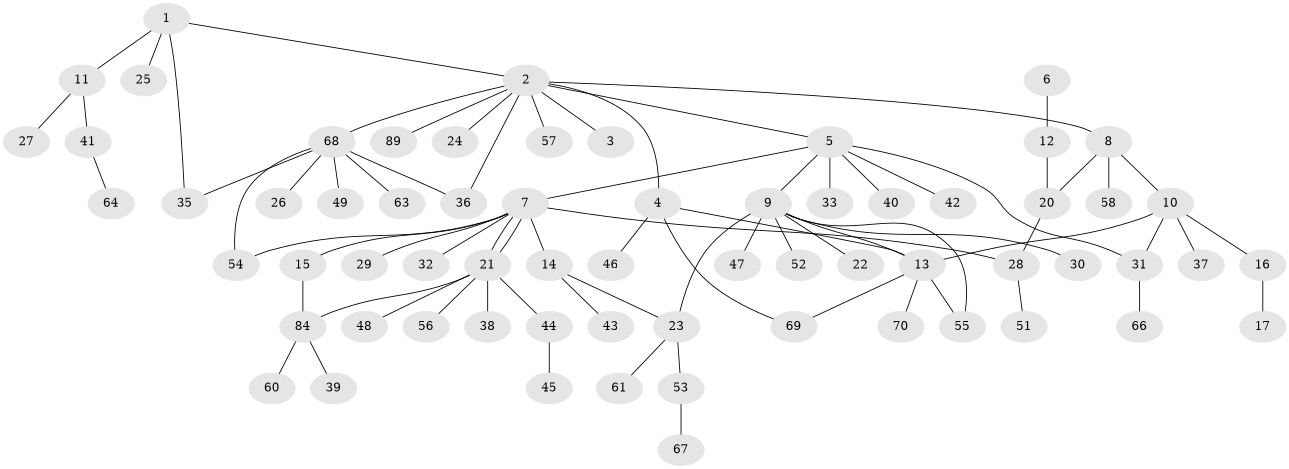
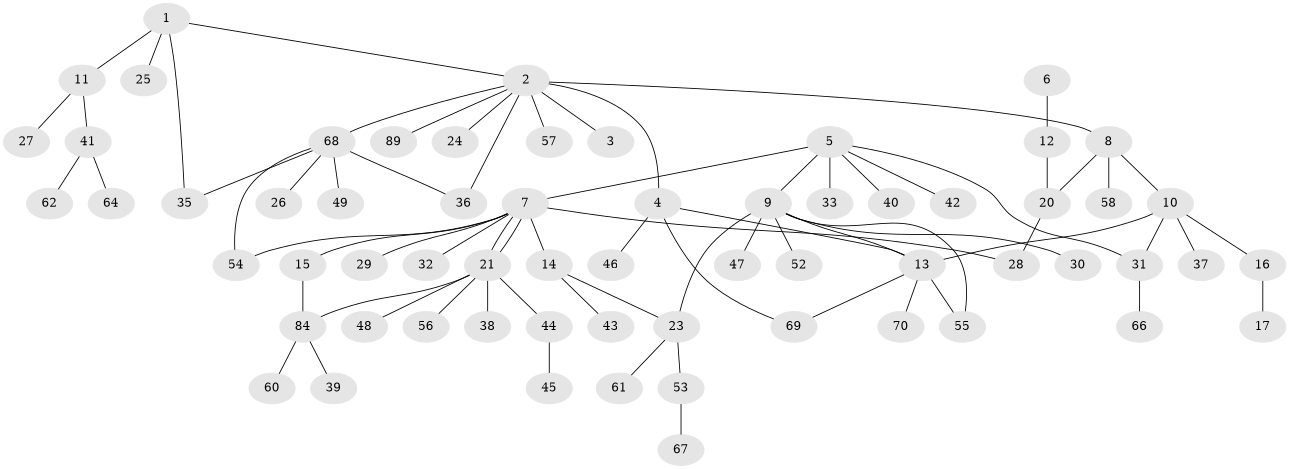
(678, 111) -> none
none -> (50, 204)
(402, 204) -> none
(861, 265) -> none
(1024, 327) -> none
